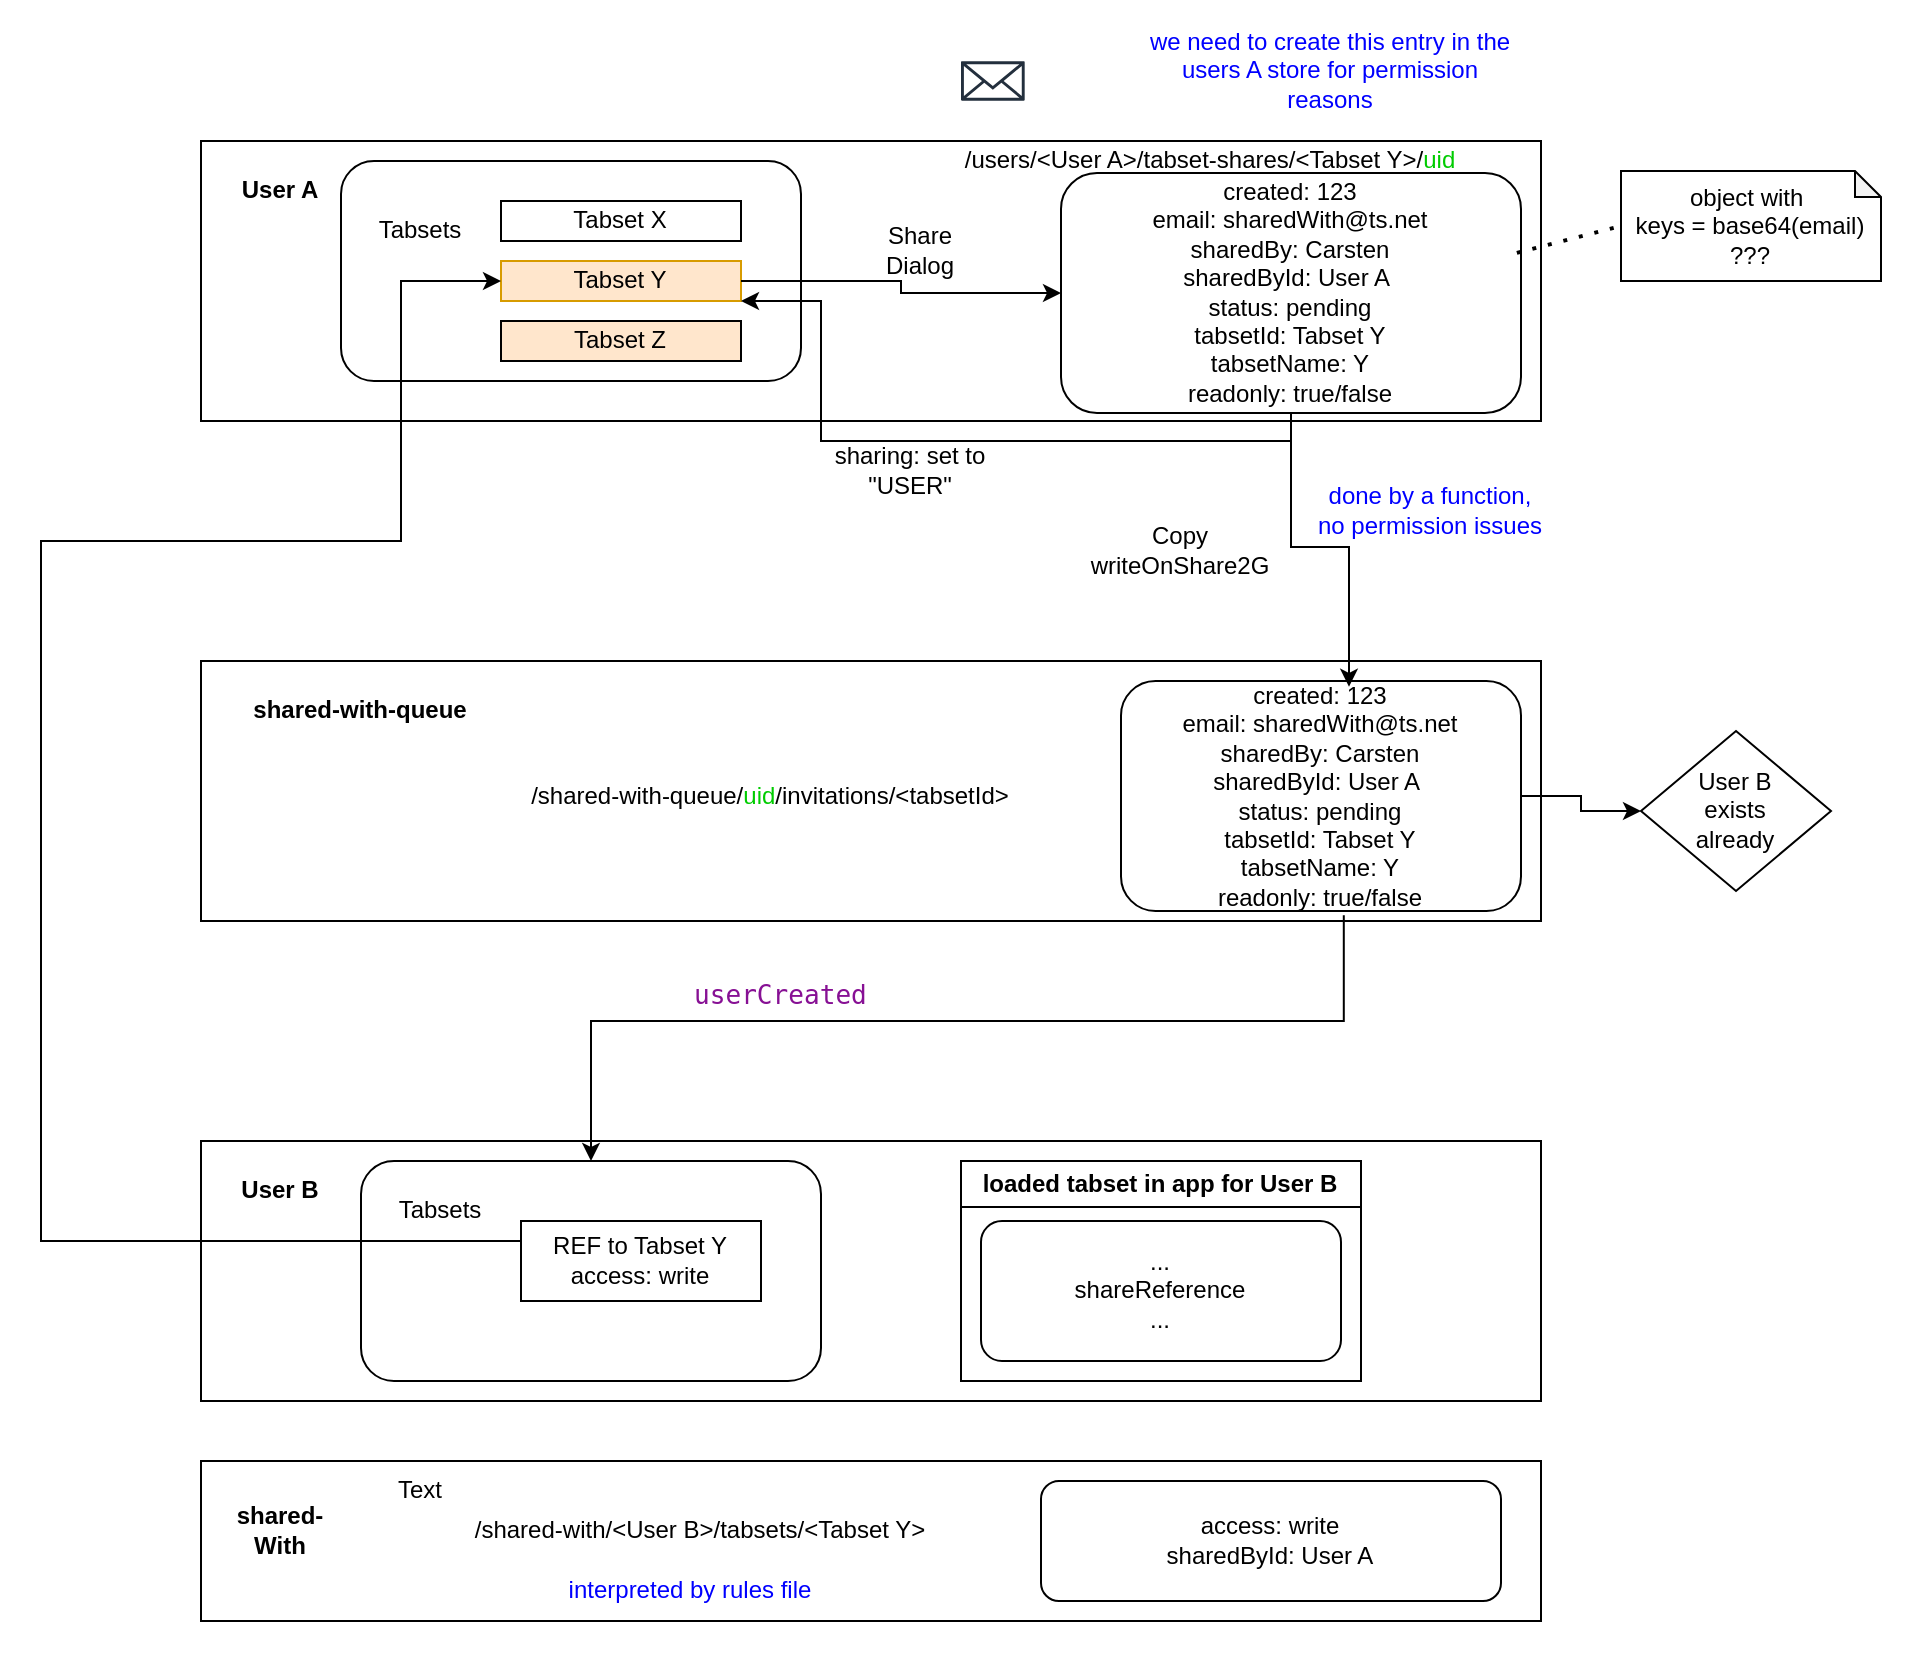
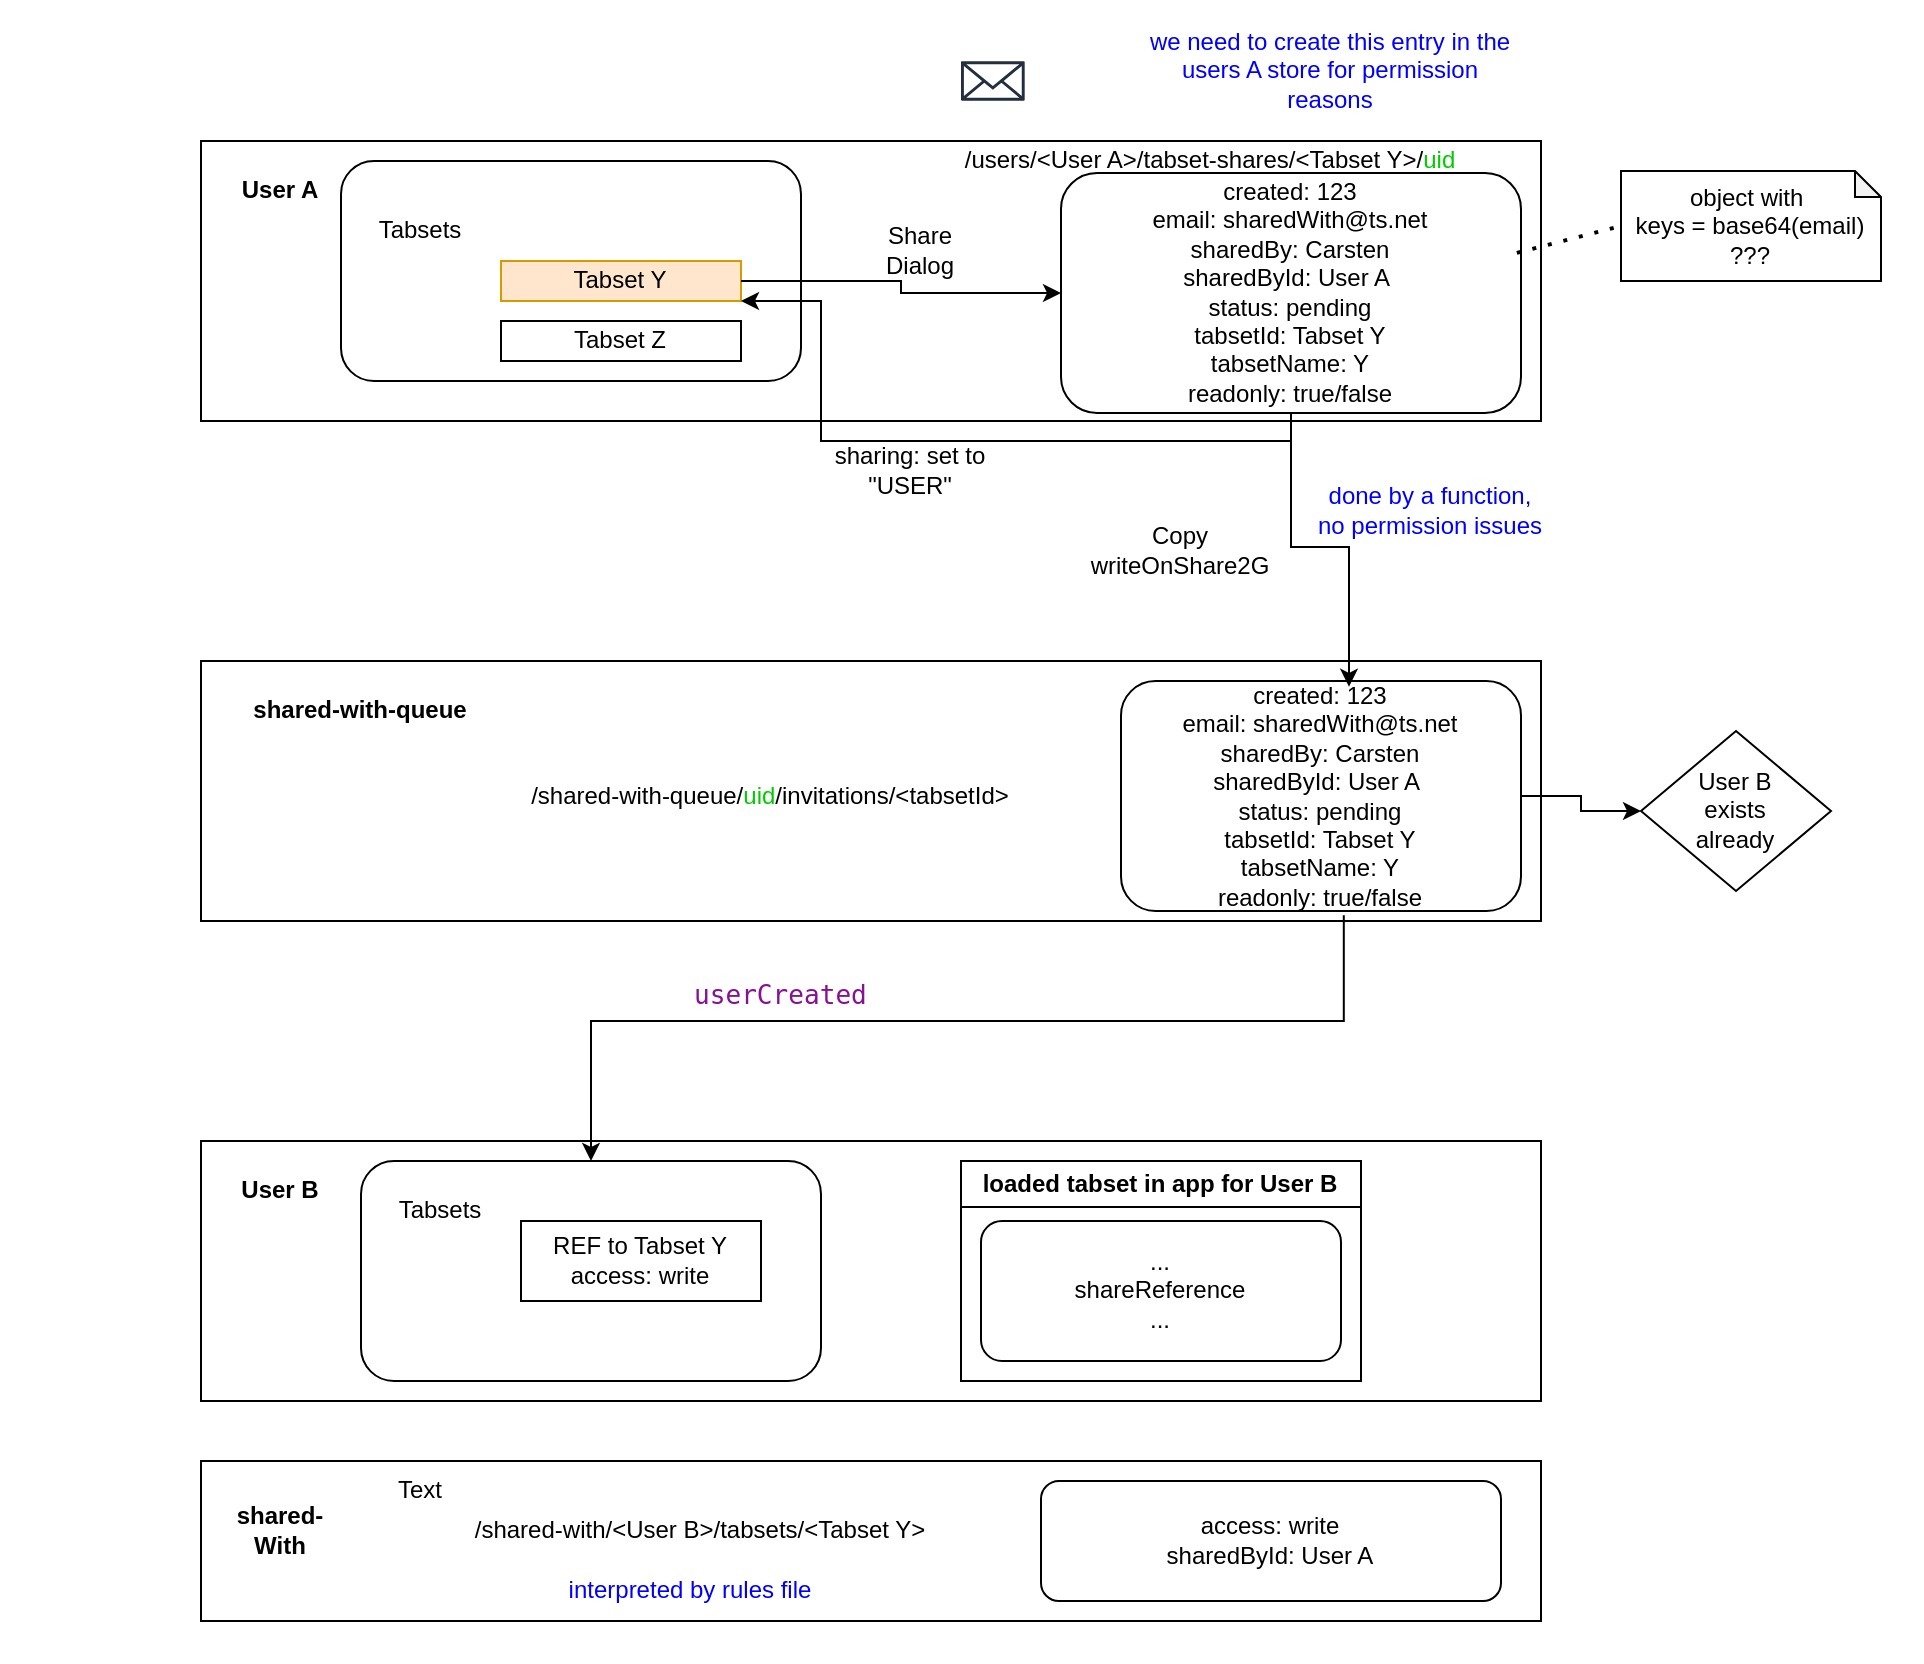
(621, 221) -> none
(621, 341) -> (621, 341)
(41, 778) -> none
